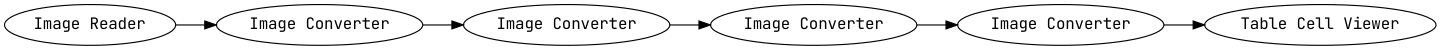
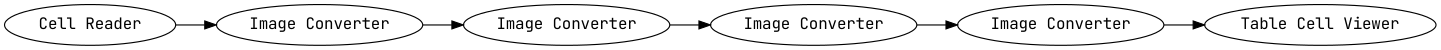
(90, 25) -> (90, 25)
